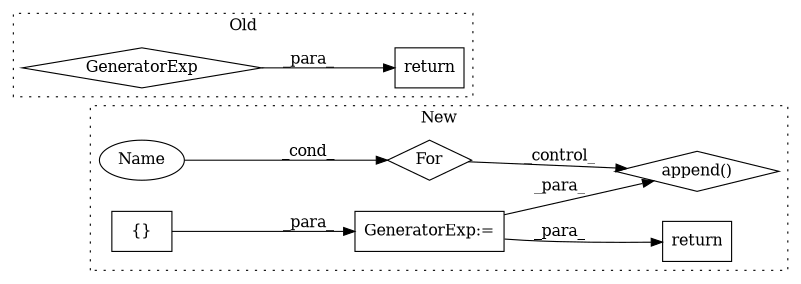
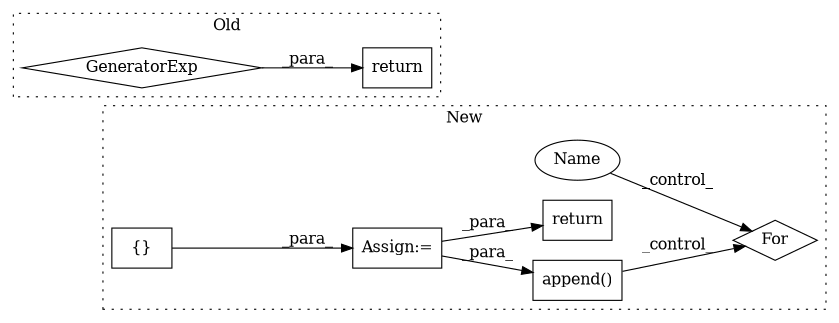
(308, 152) -> (678, 181)
(542, 165) -> (678, 260)
(697, 171) -> (577, 280)
(430, 231) -> (397, 248)
